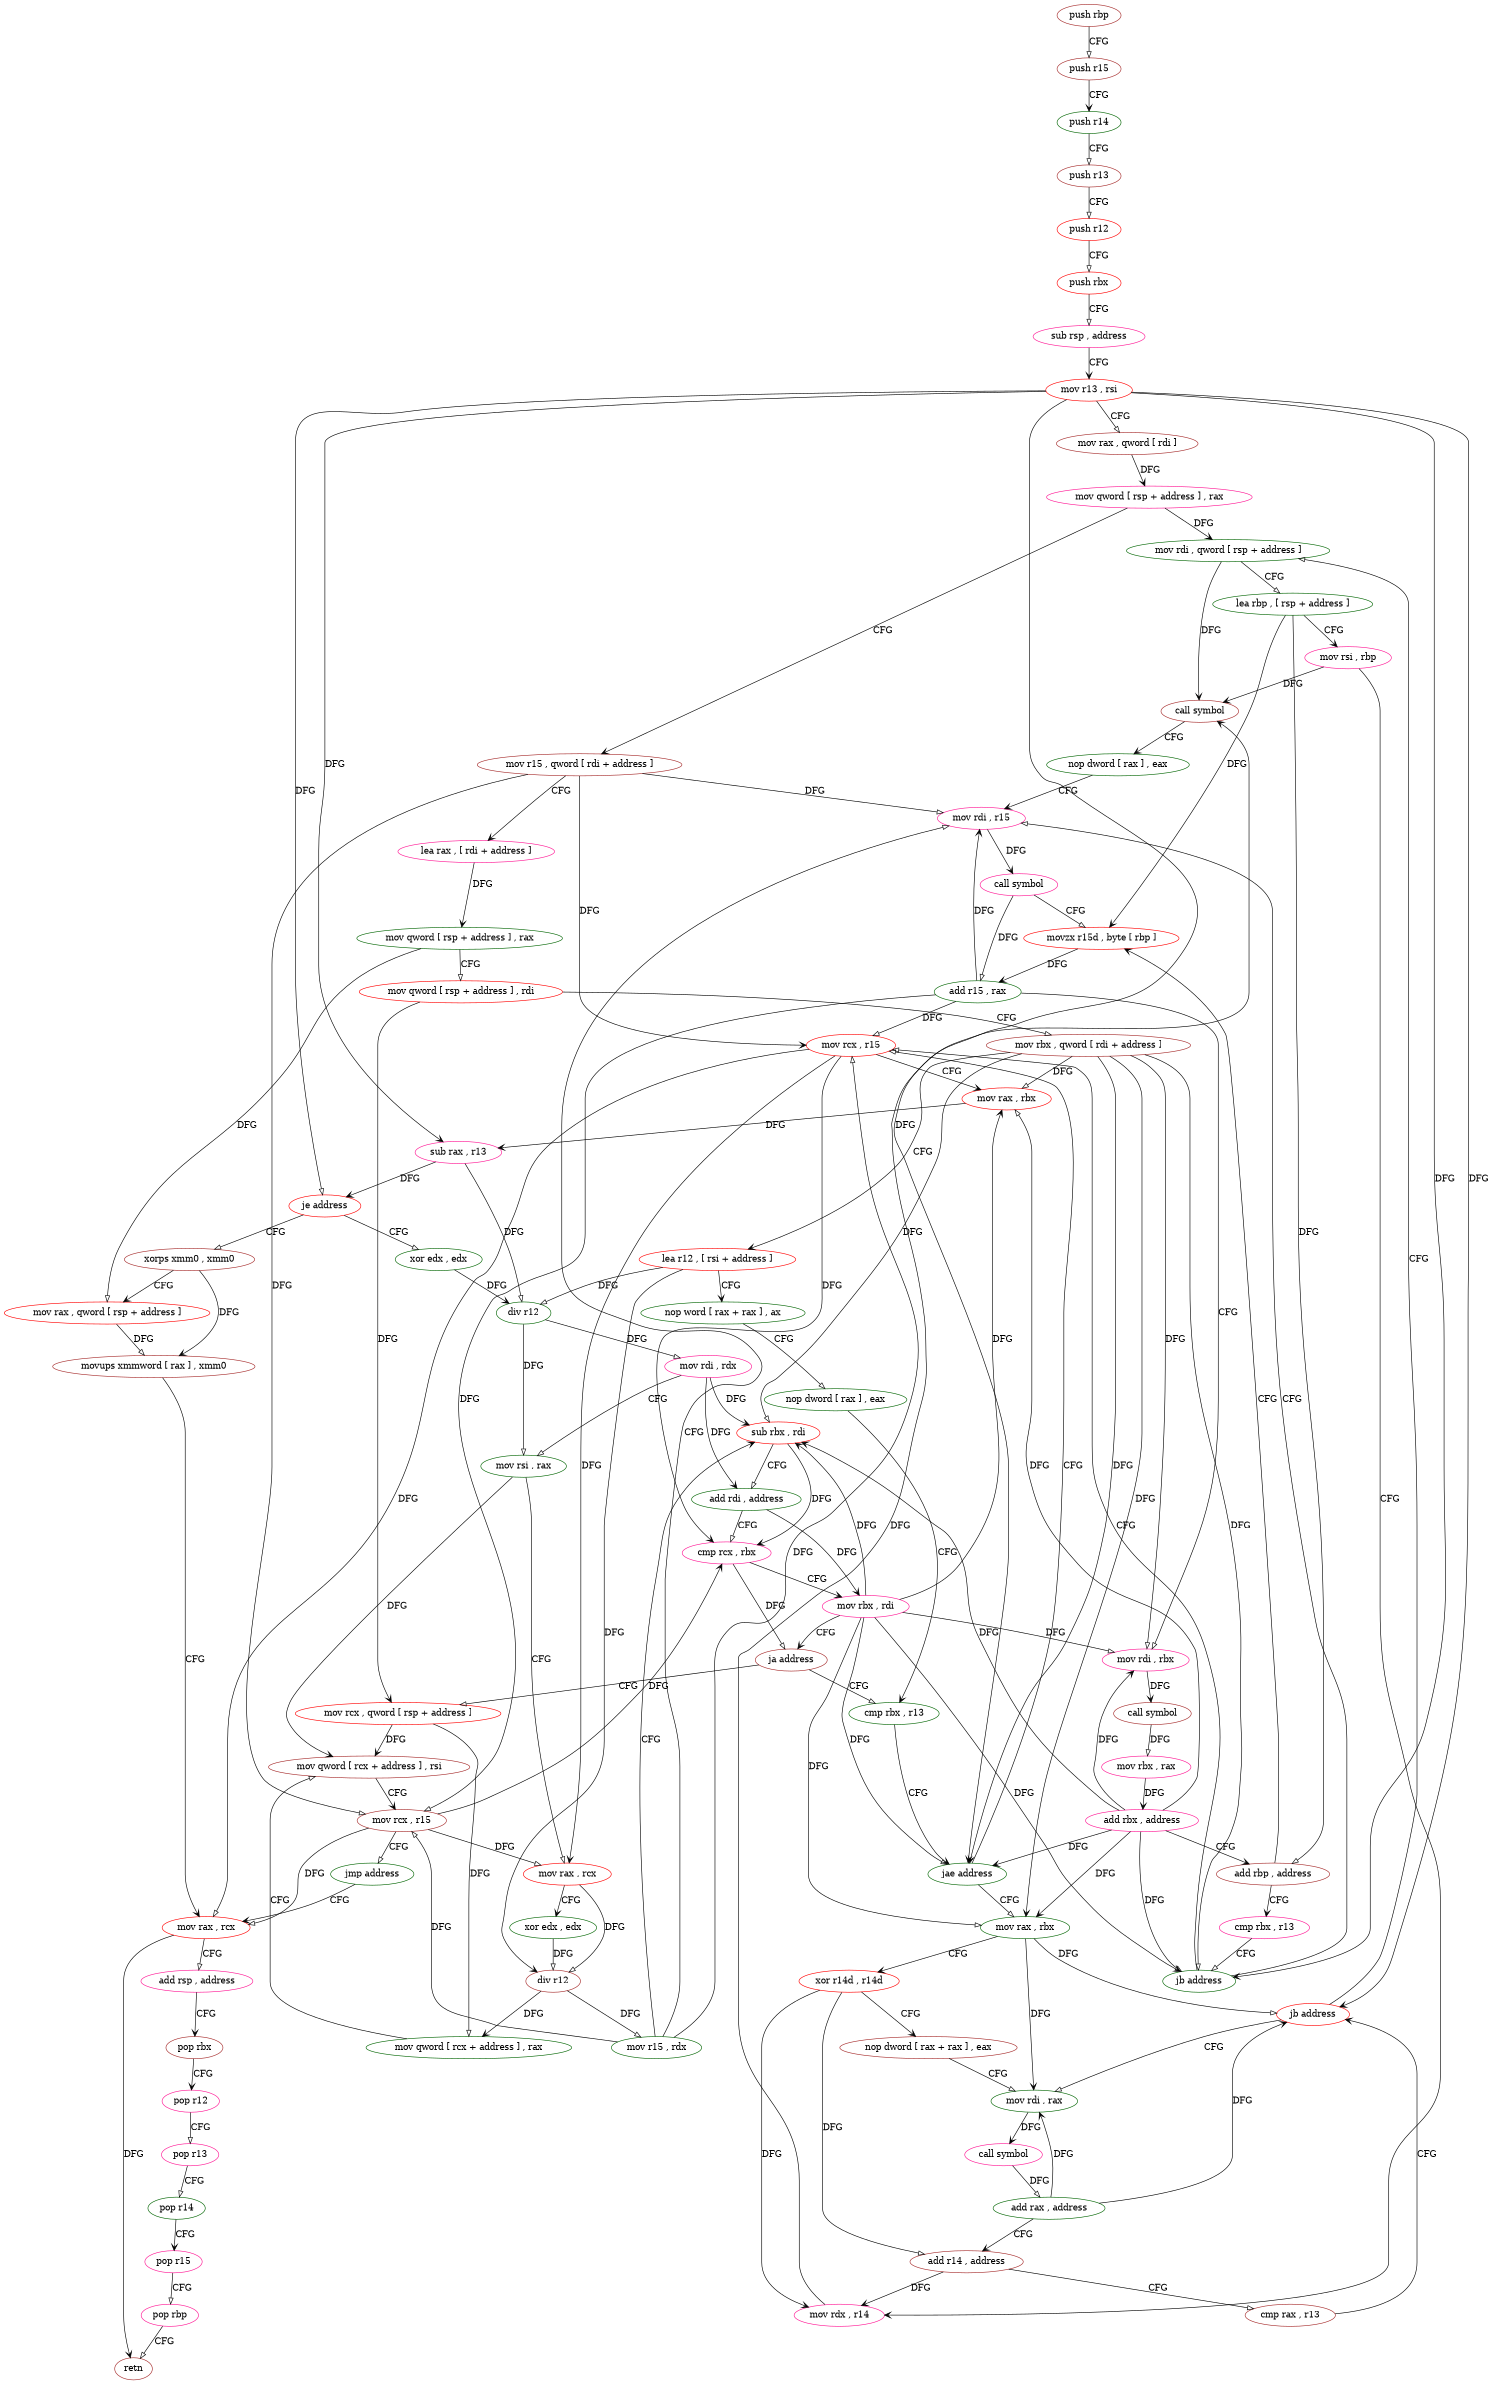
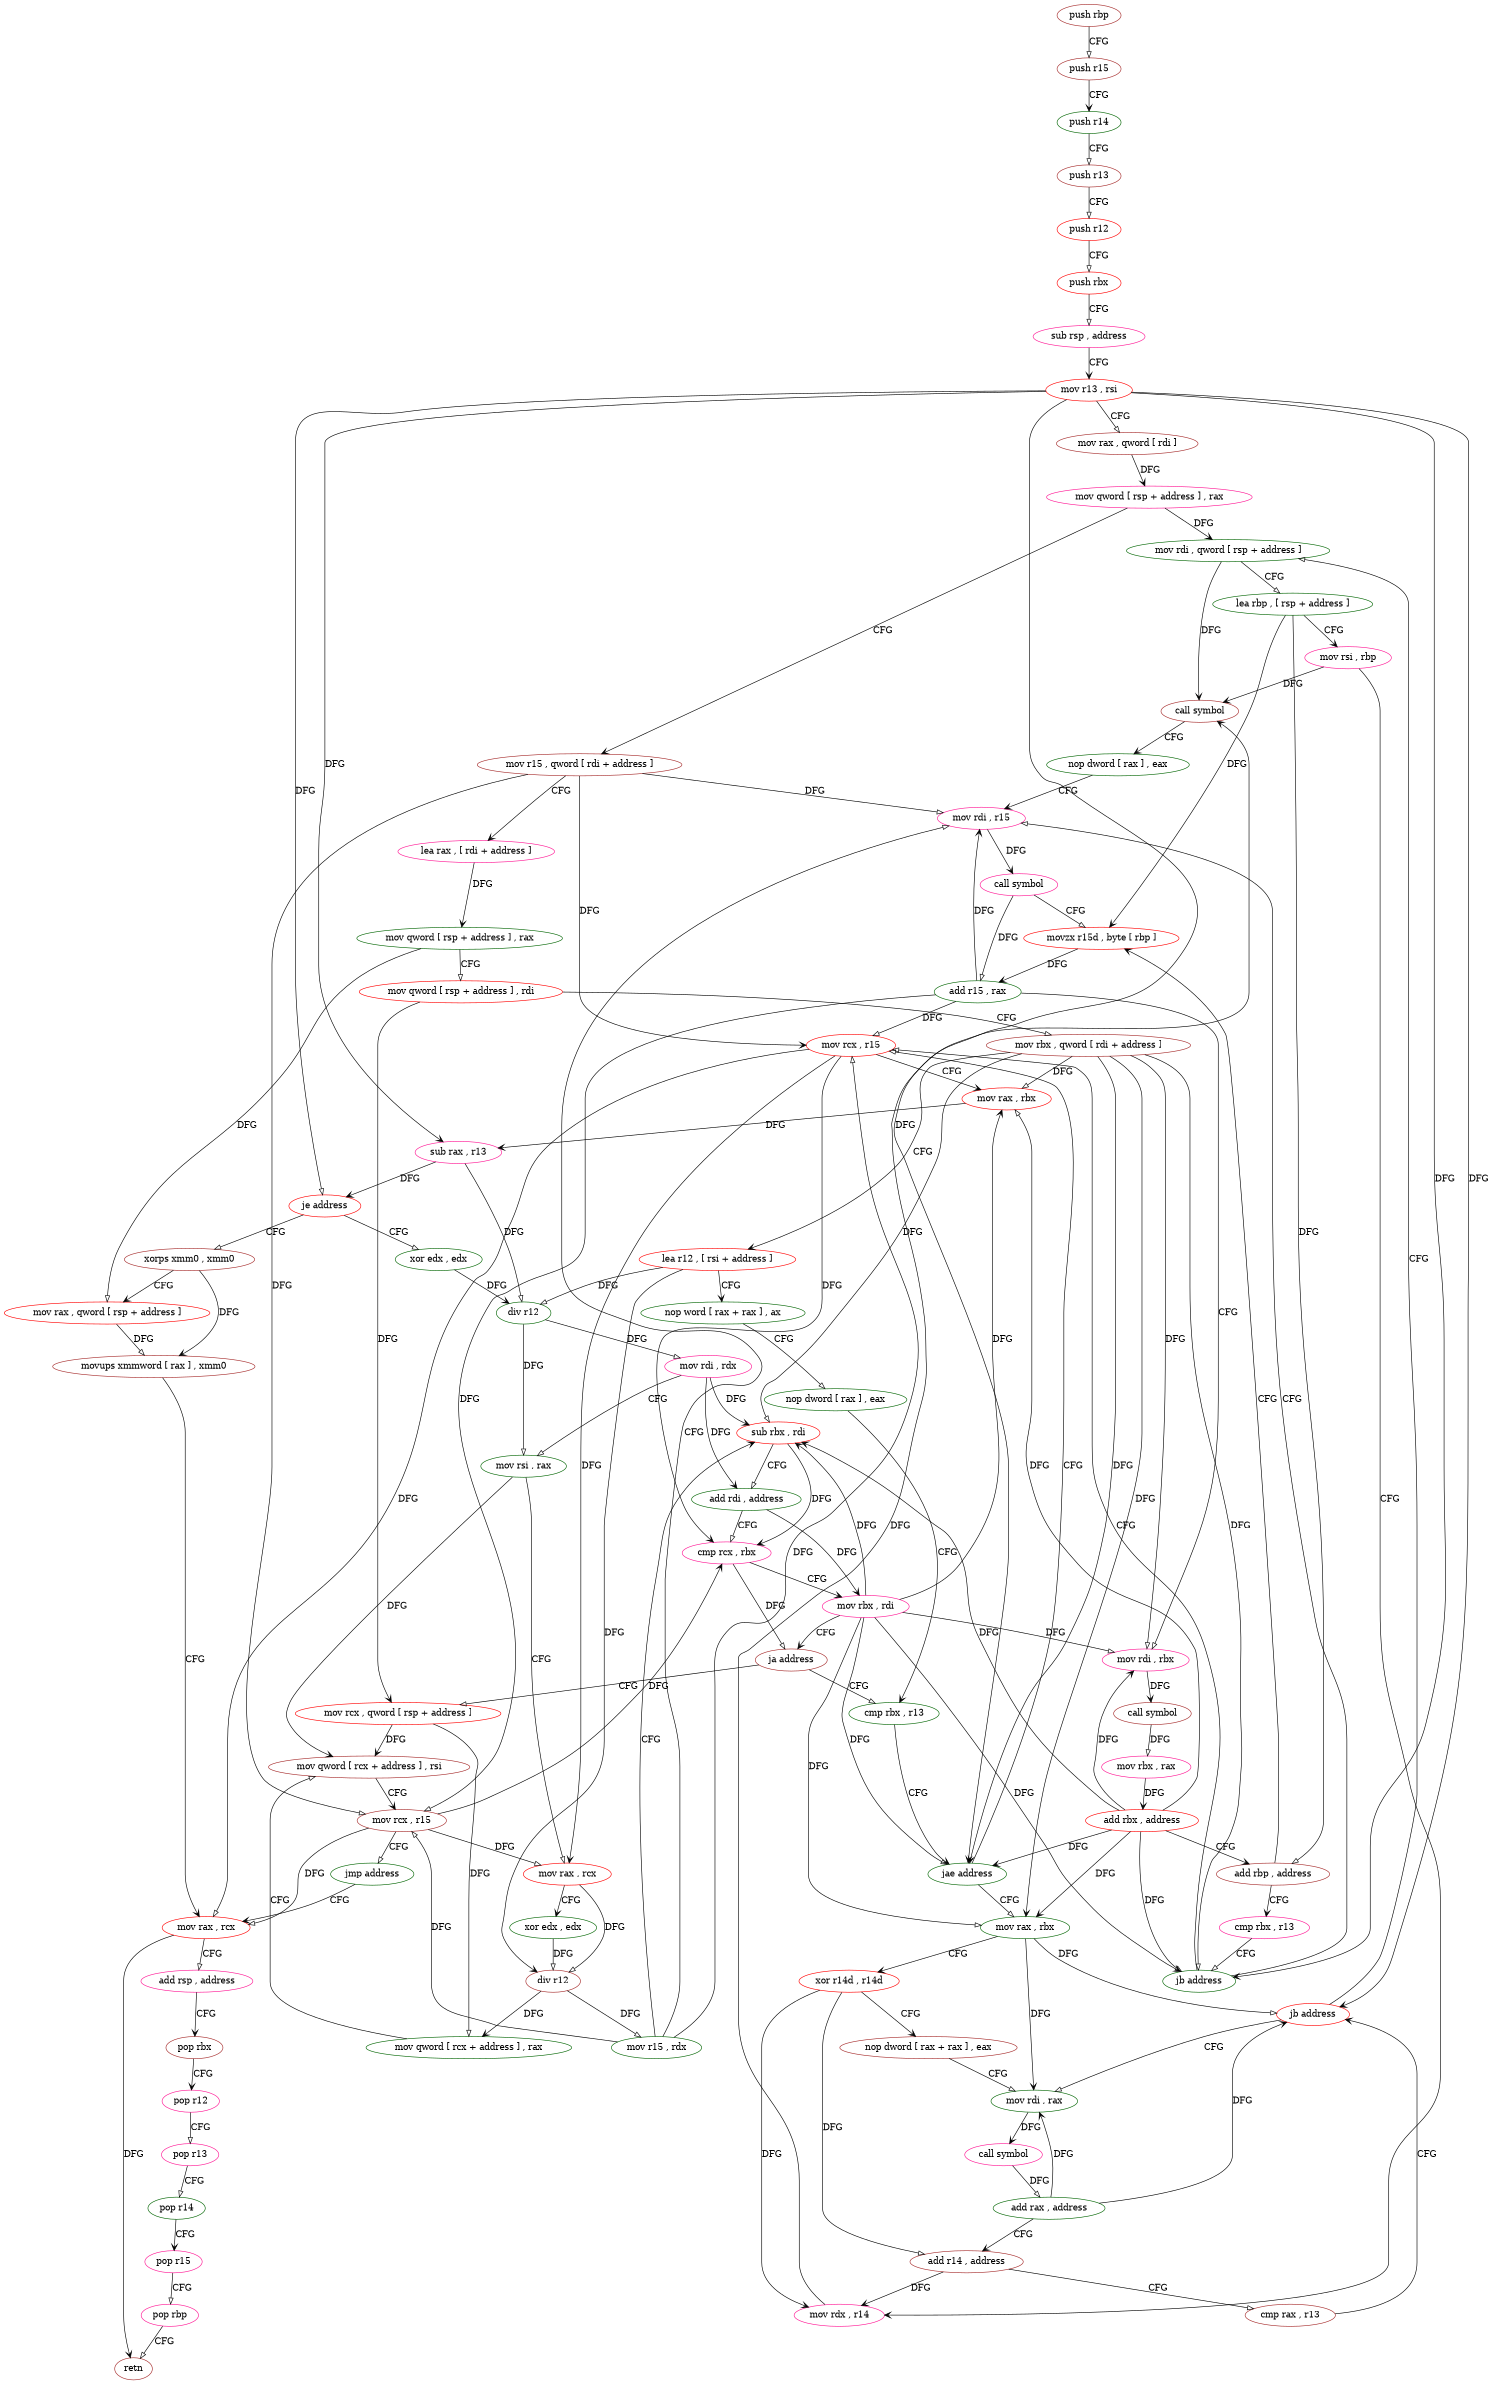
(1142, 1821) -> (1142, 1821)
